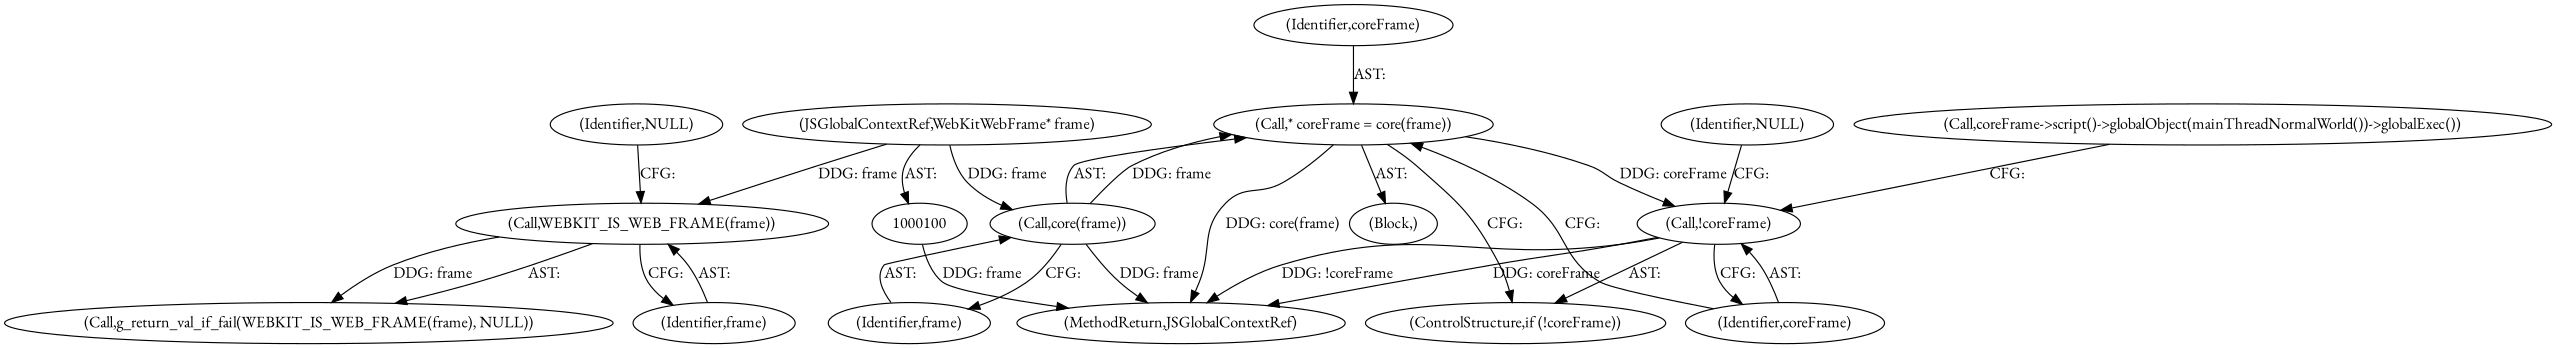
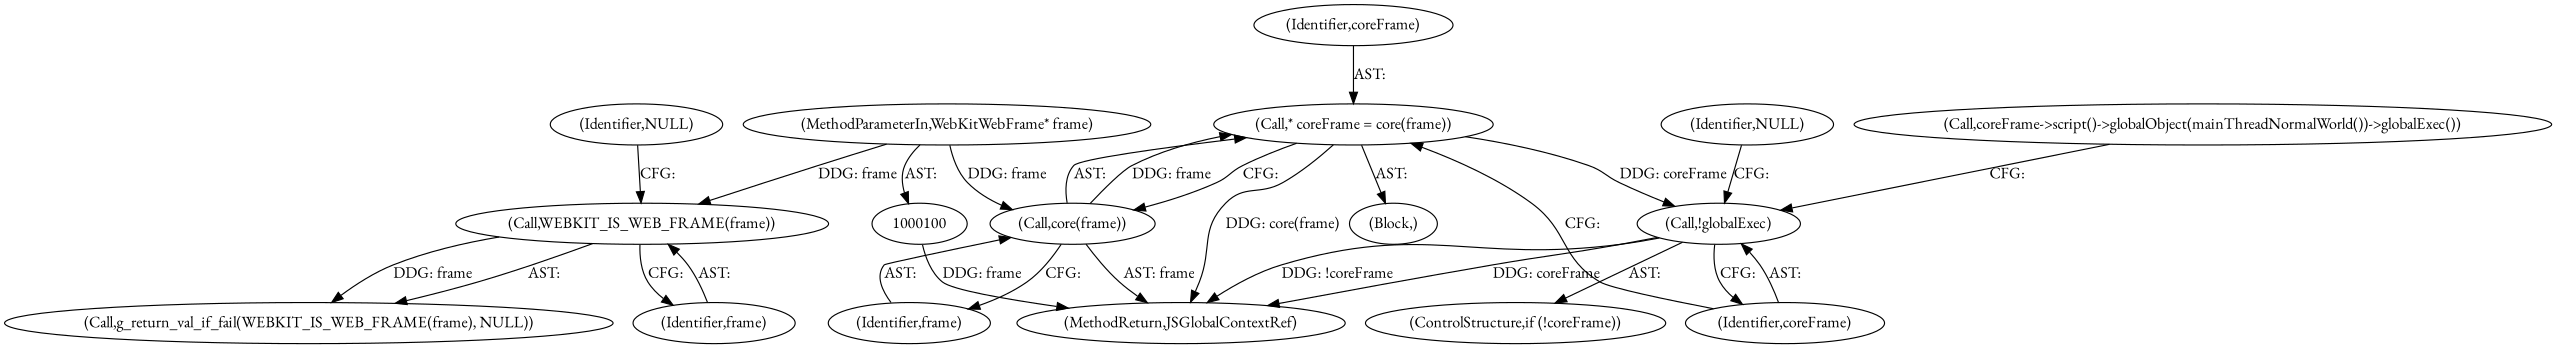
(947, 124) -> (947, 124)
(1461, 207) -> (1223, 179)
(1719, 224) -> (1719, 224)
(1159, 273) -> (1159, 273)
